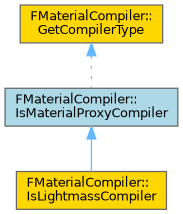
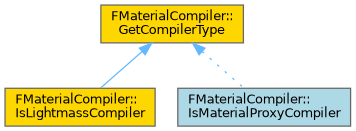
(91, 155) -> (121, 70)
